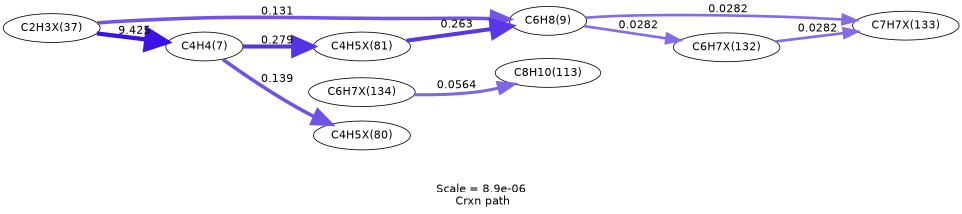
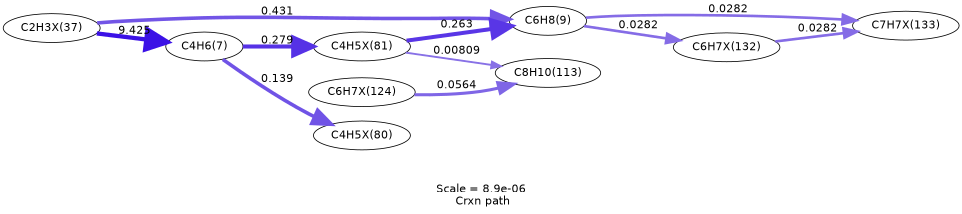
(276, 12) -> (276, 12)
(204, 46) -> (204, 46)
none -> (449, 59)
(362, 92) -> (362, 92)
